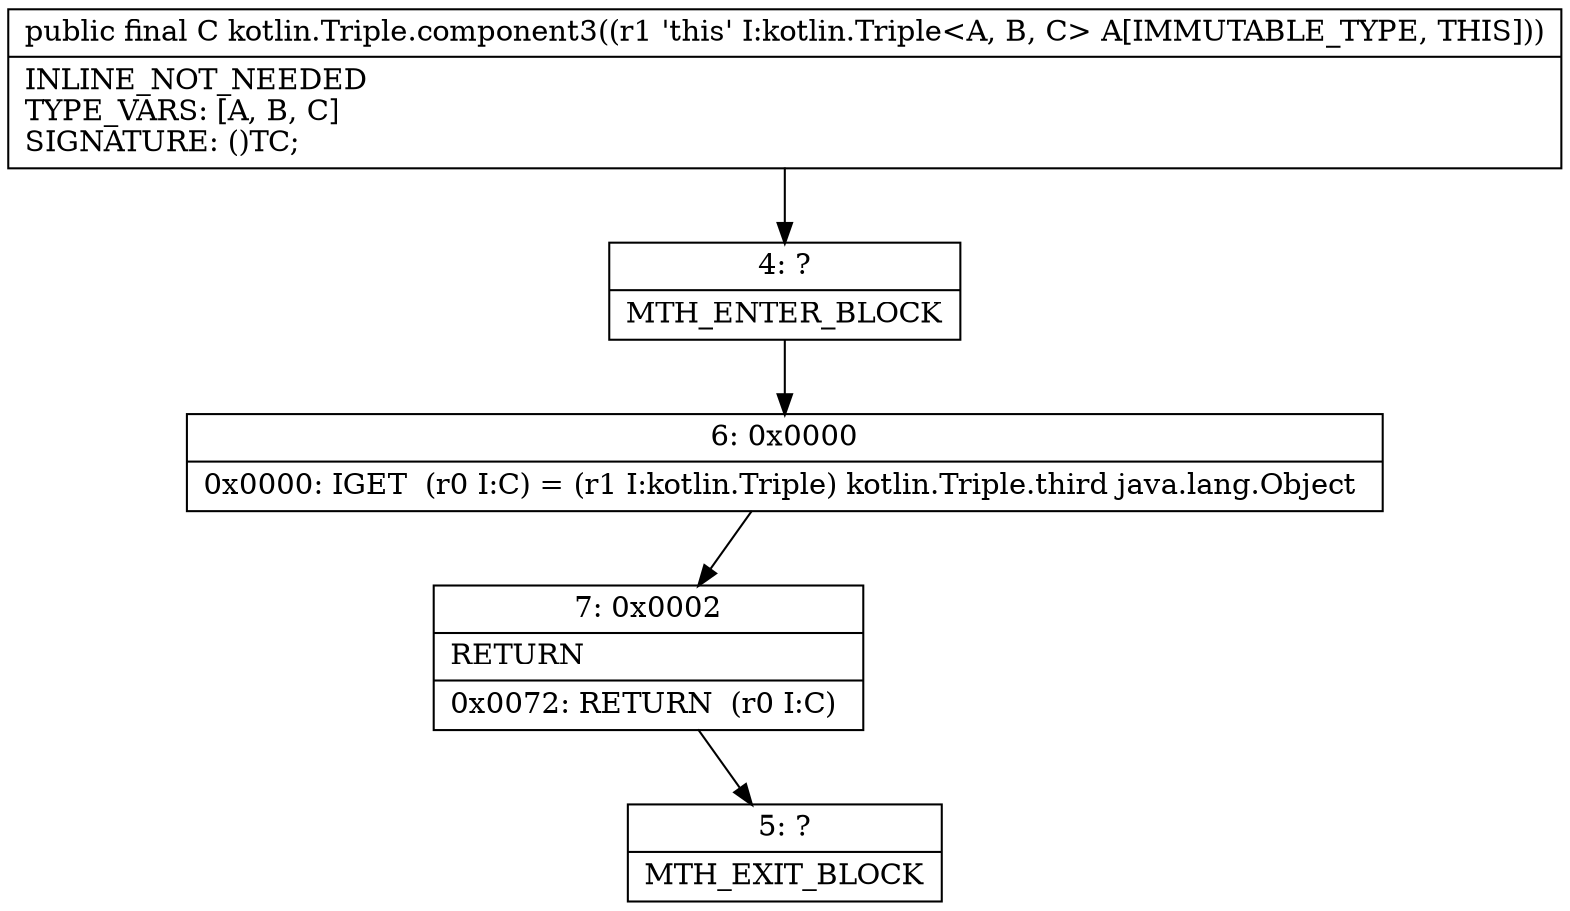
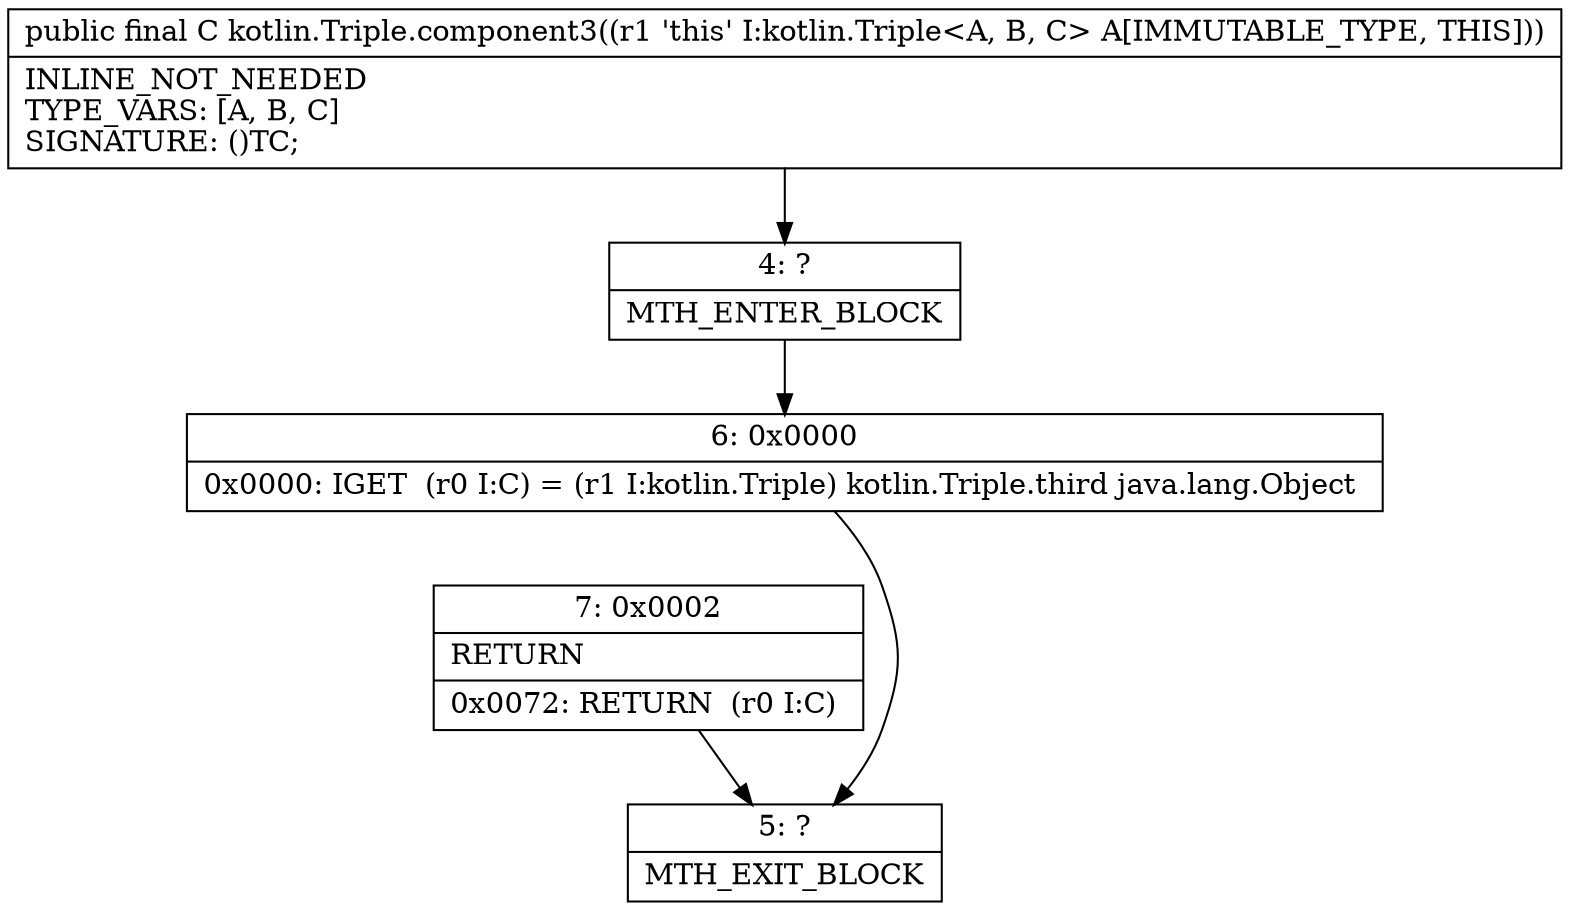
(731, 540) -> (897, 647)
